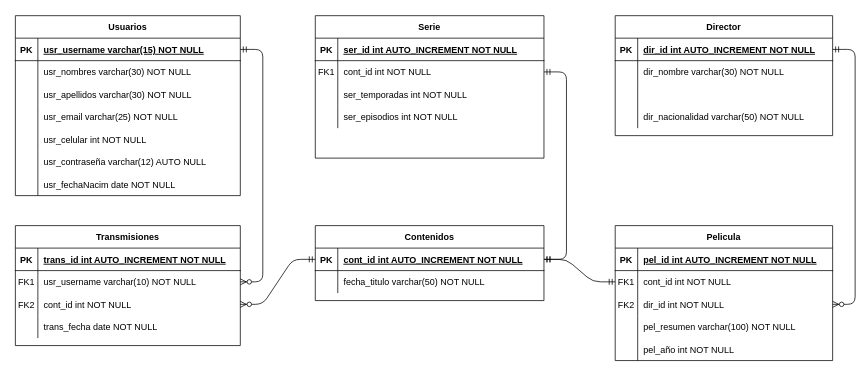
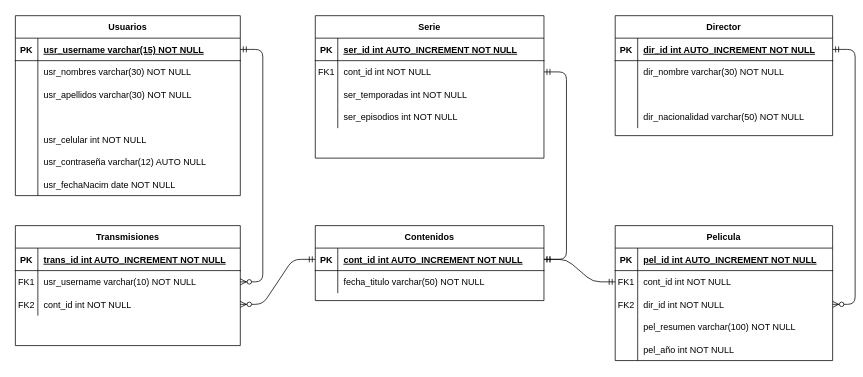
(139, 117) -> none
(139, 327) -> none
